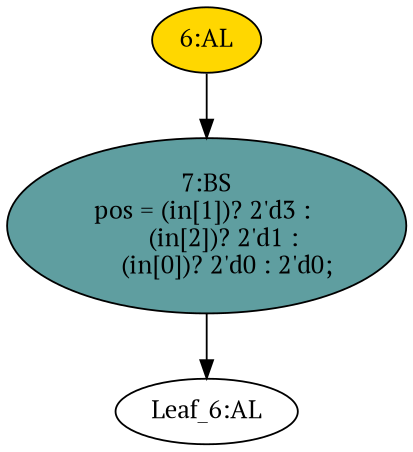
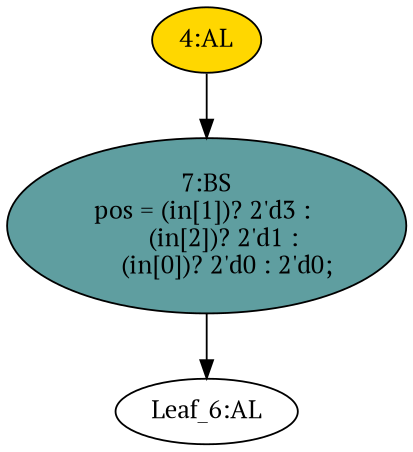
(207, 40) -> (207, 40)
